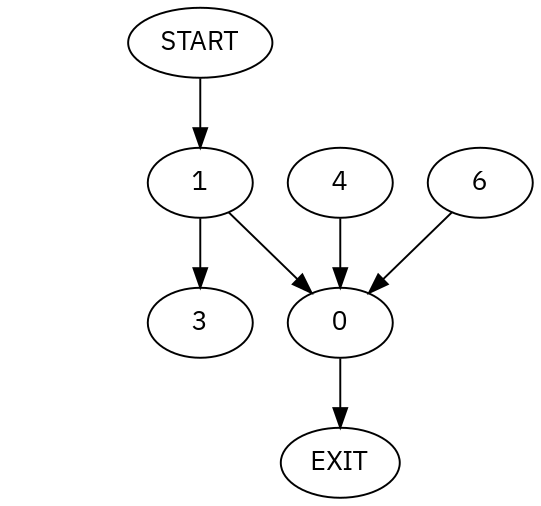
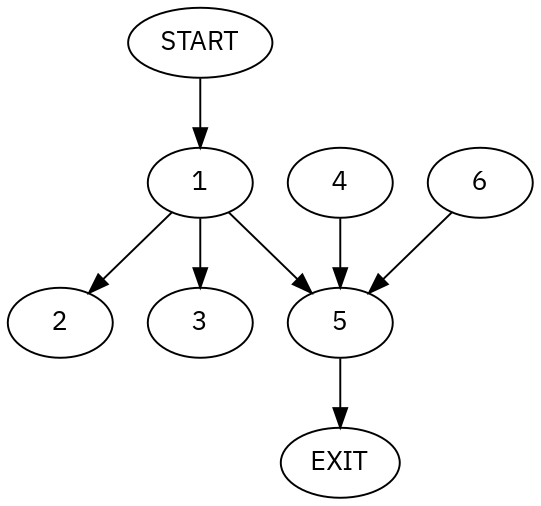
none -> (60, 323)
(340, 323) -> (340, 323)
